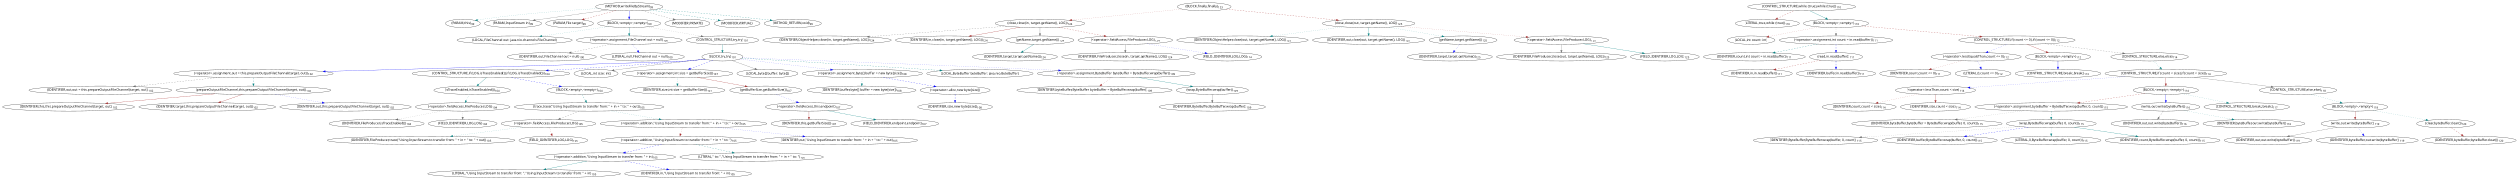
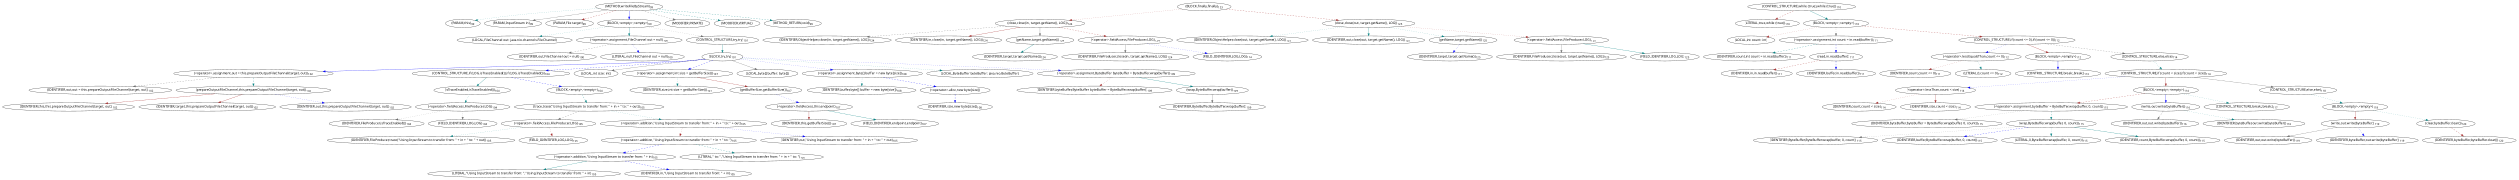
(841, 64) -> (841, 64)
(1979, 64) -> (1979, 64)
